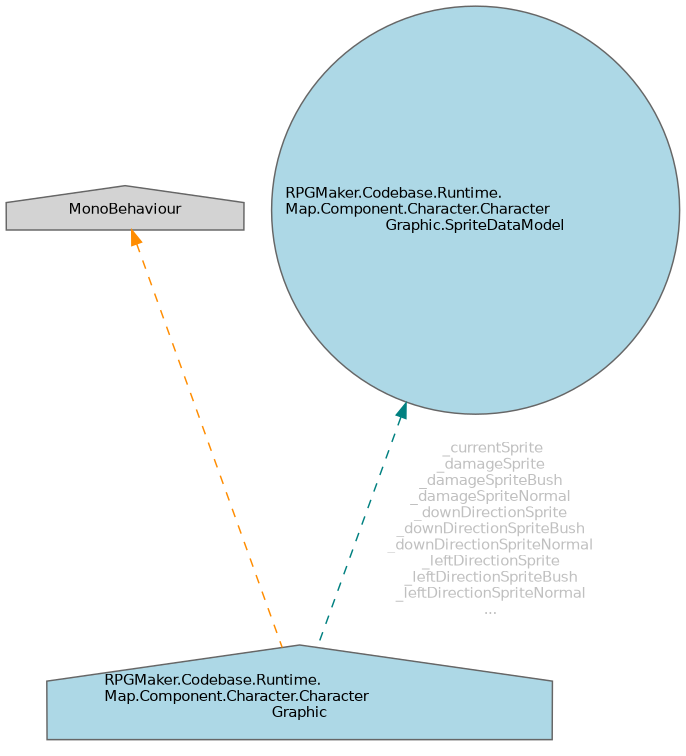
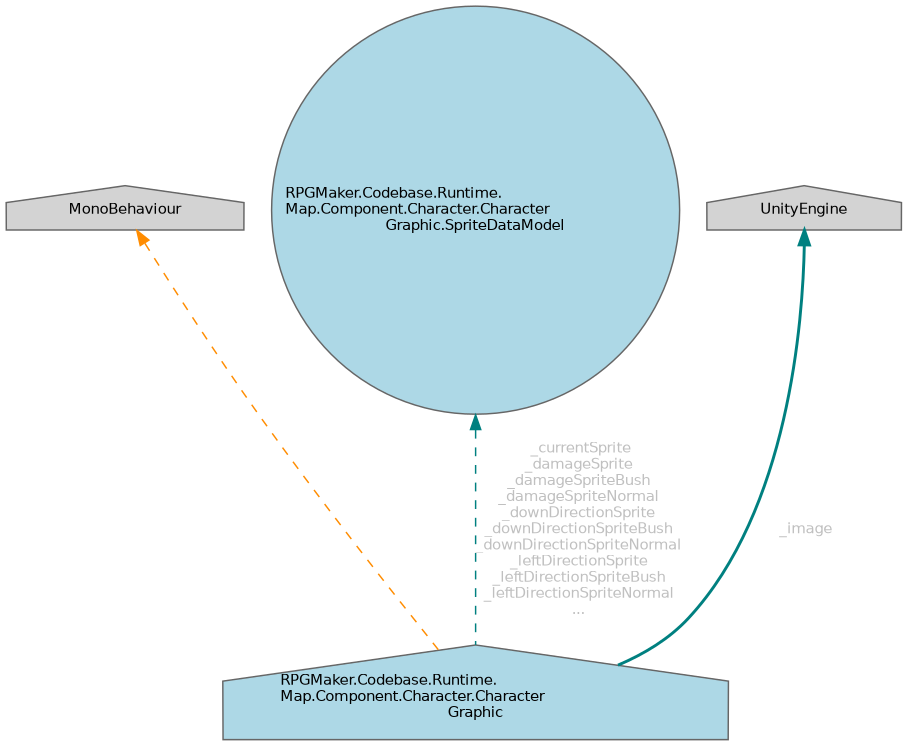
none -> (804, 210)
